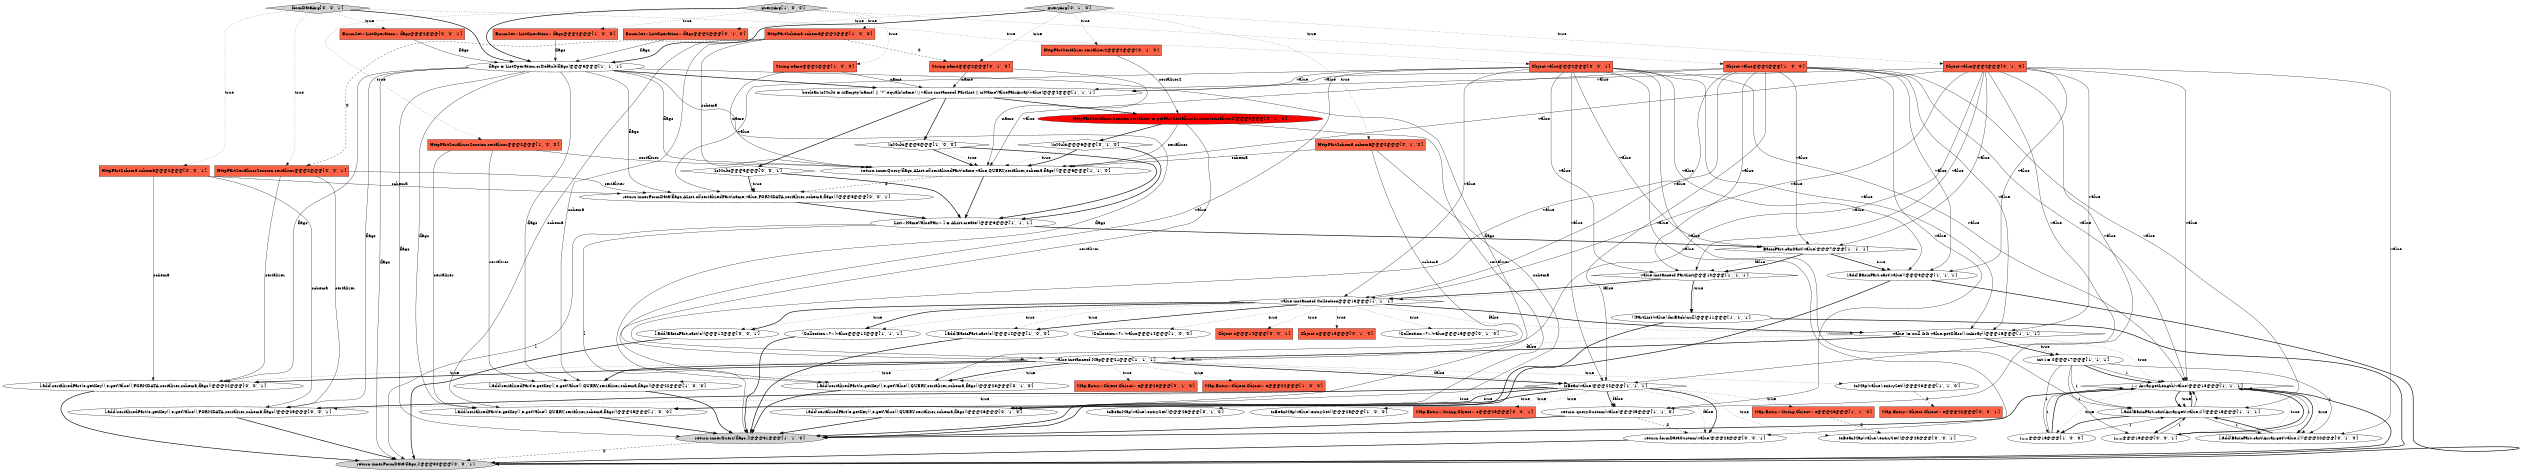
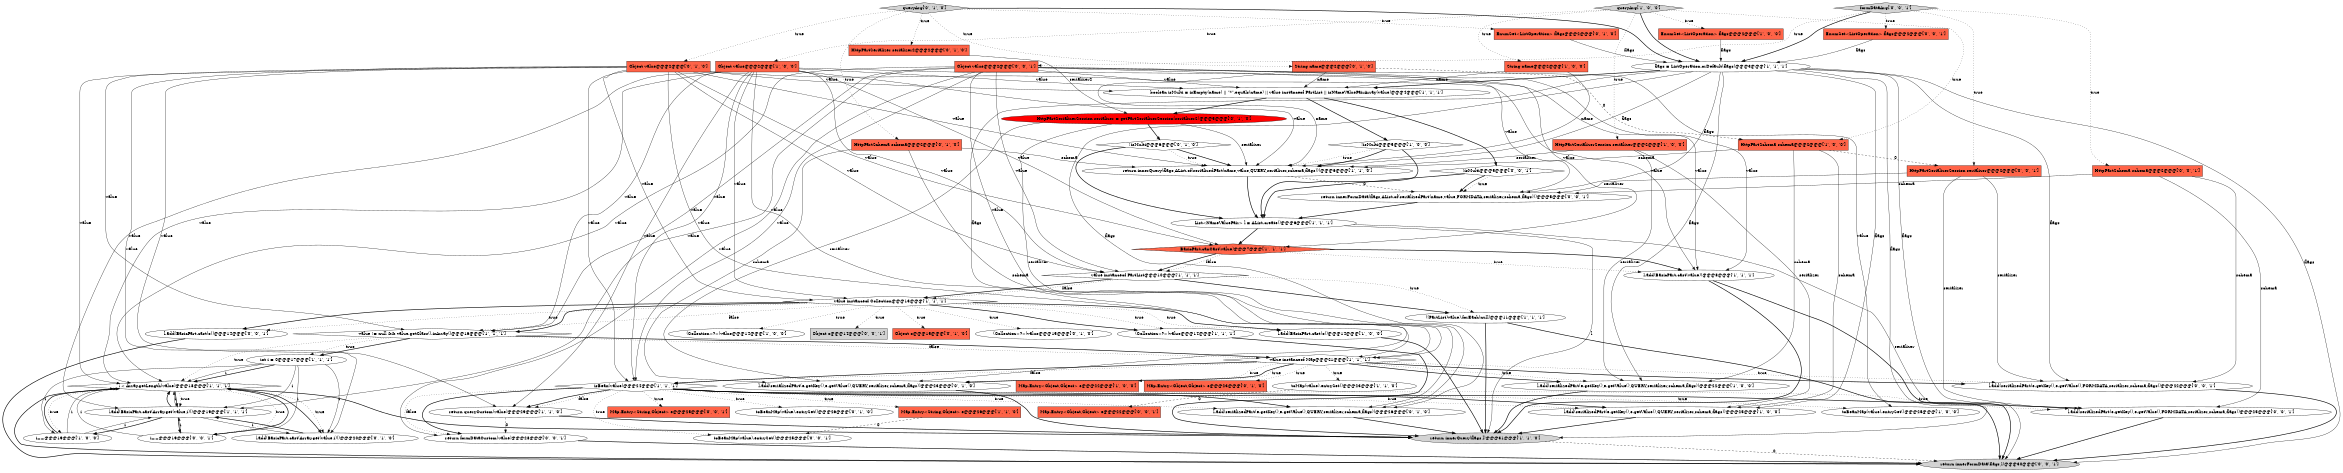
(894, 50) -> (1591, 93)
(1464, 184) -> (1565, 74)
(1816, 249) -> (1233, 249)
(1254, 334) -> (849, 334)
(536, 347) -> (1905, 347)
